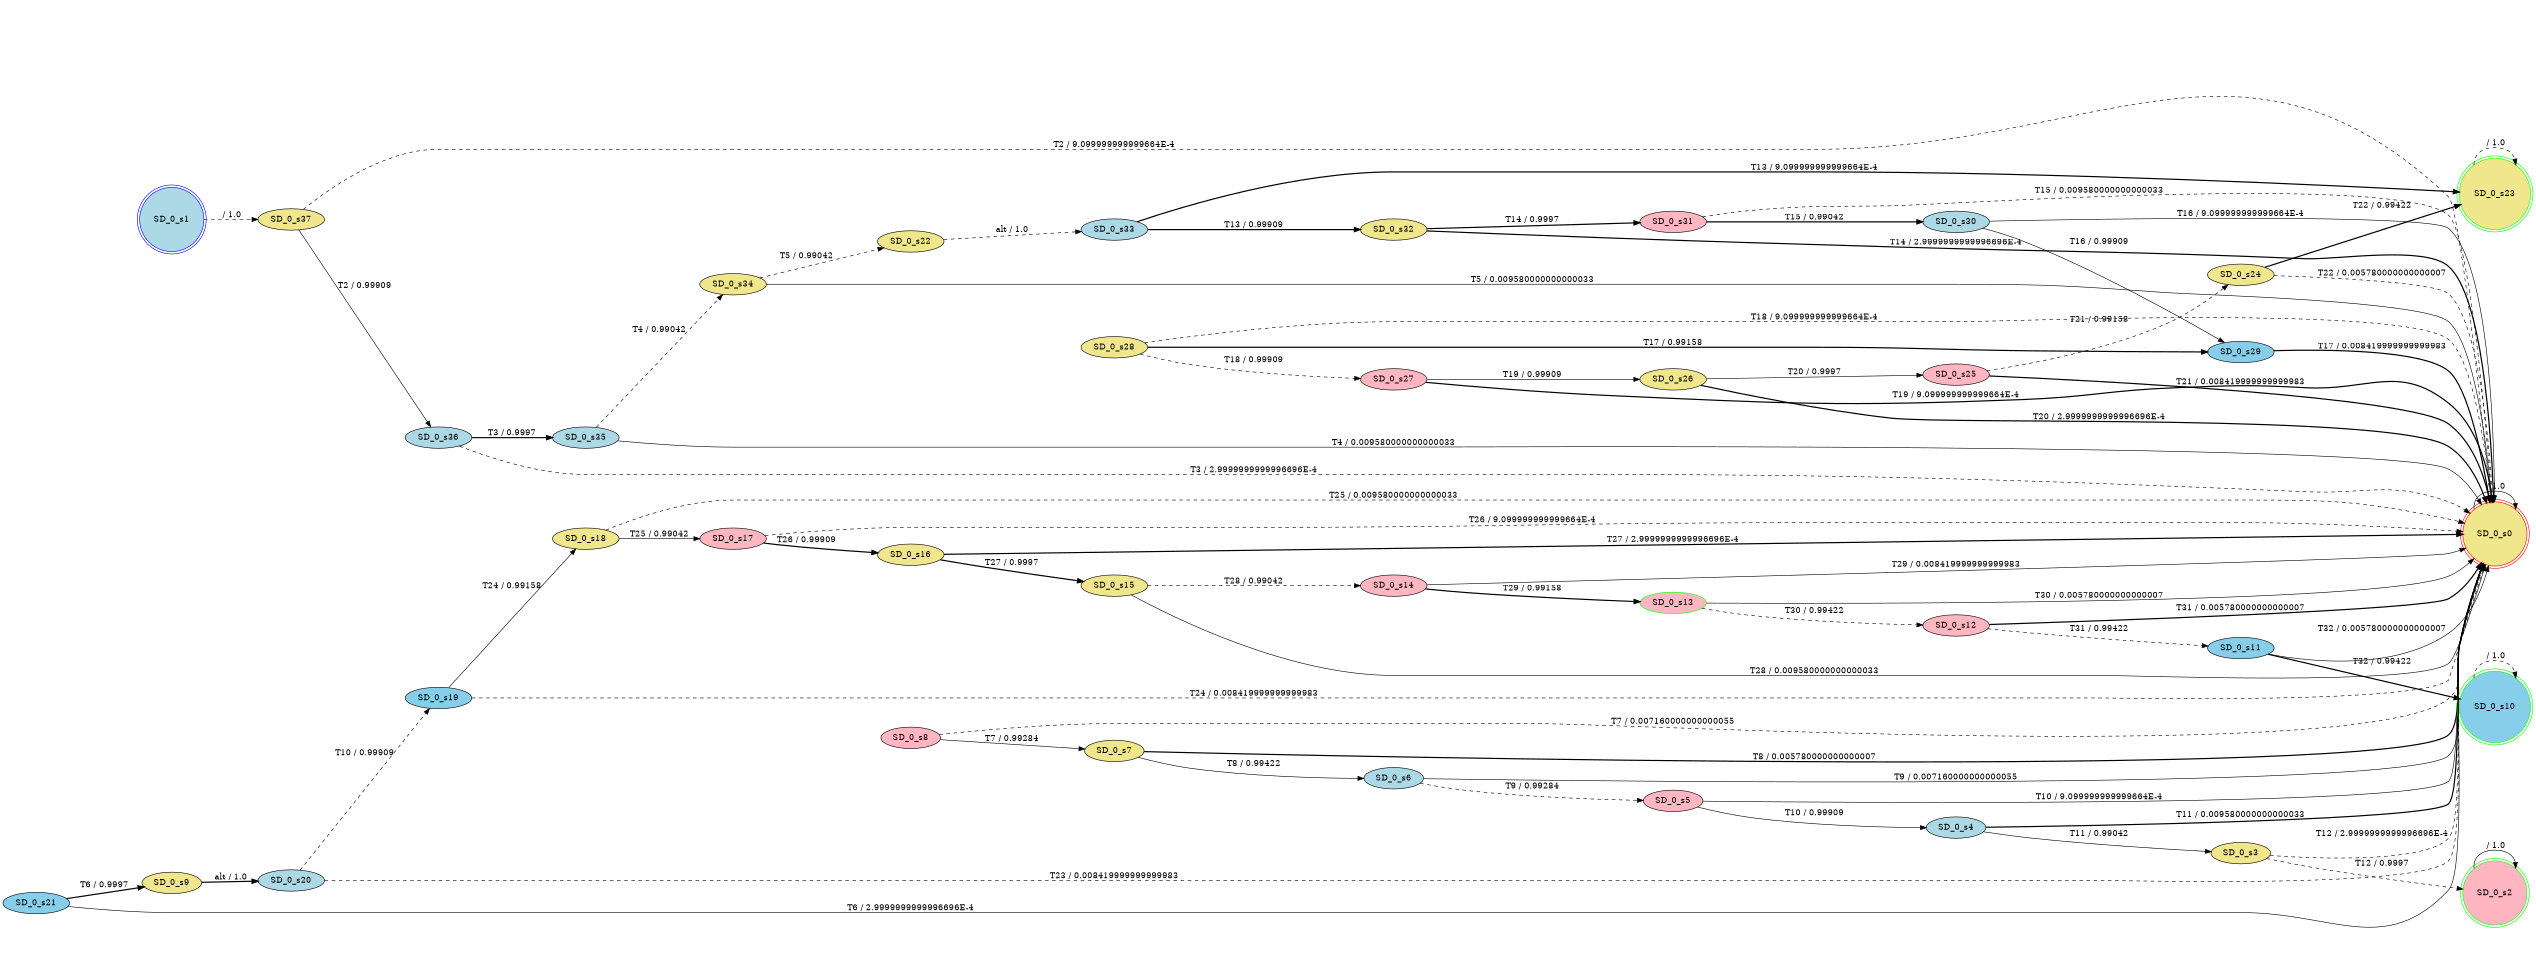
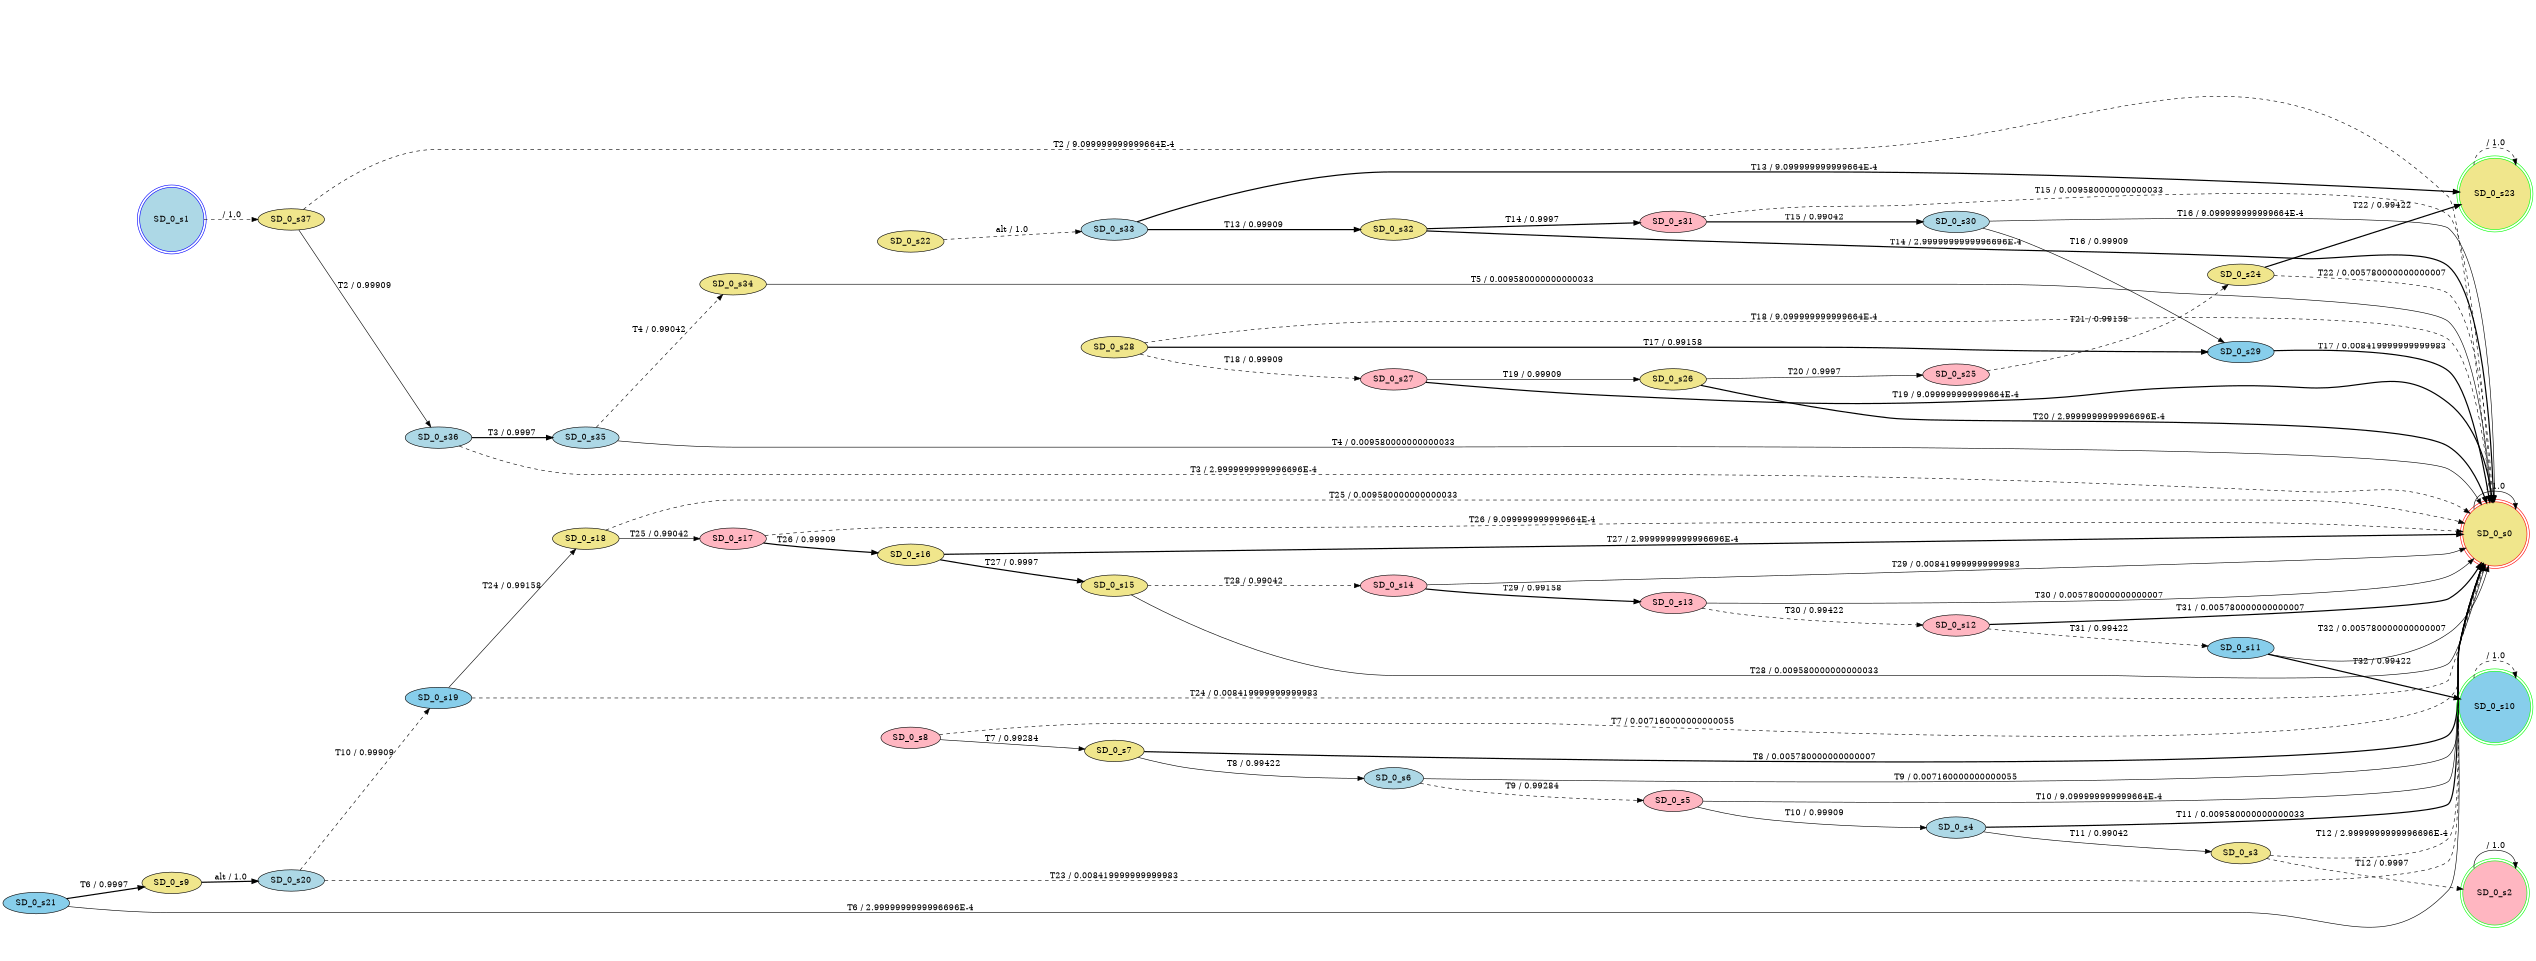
(819, 264) -> none
(2262, 393) -> none
(1673, 603) -> (1673, 603)
